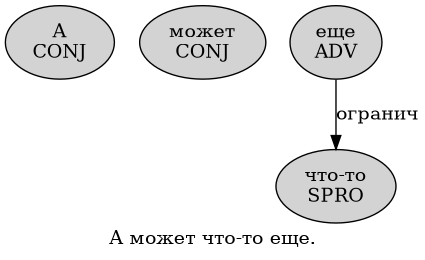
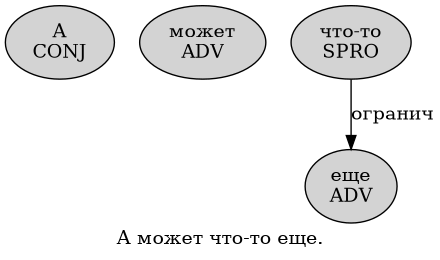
(203, 42) -> (203, 42)
(336, 107) -> (351, 107)
